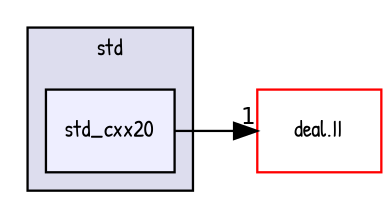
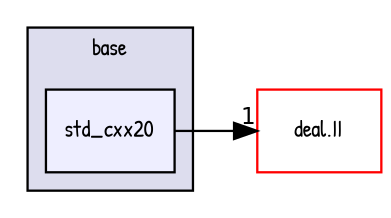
(110, 49) -> (110, 49)
